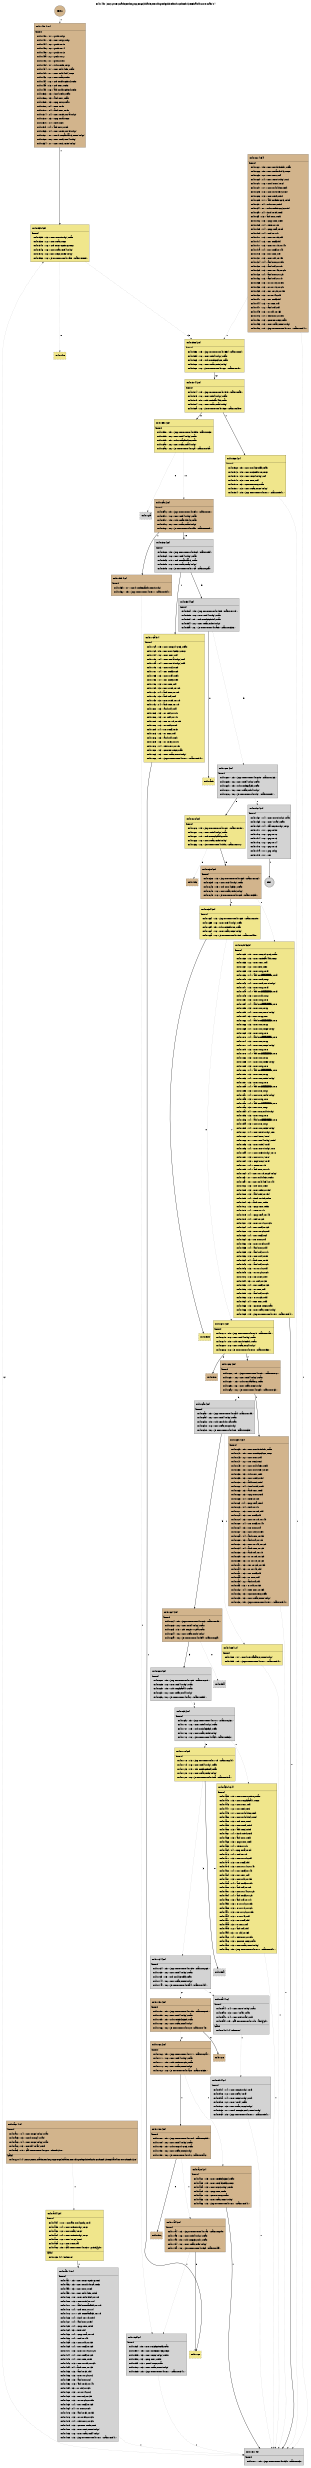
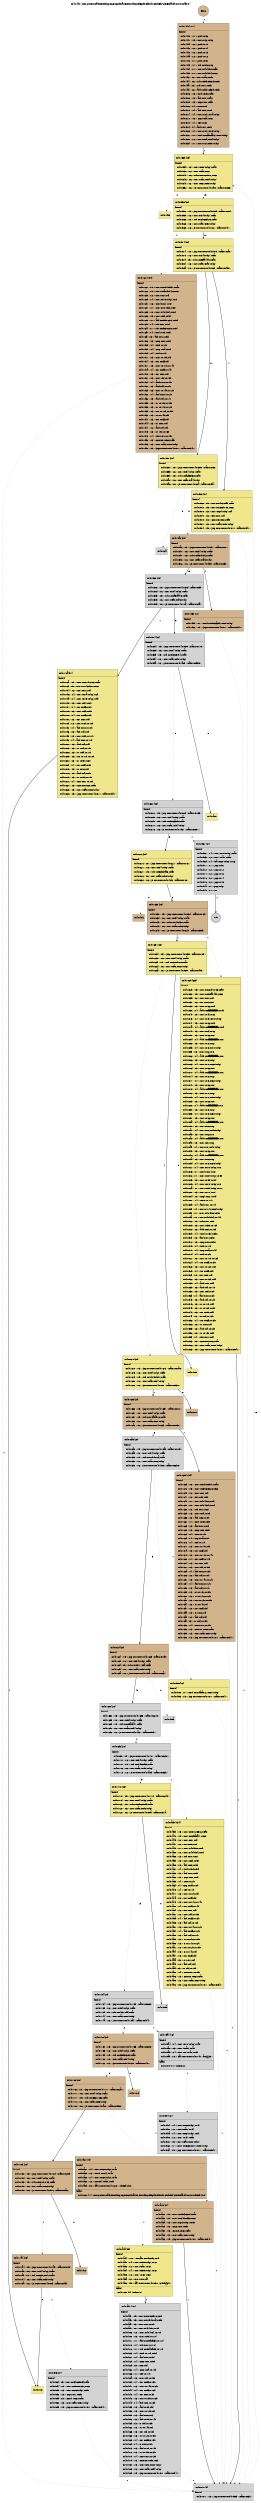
(236, 317) -> (167, 251)
(141, 1465) -> (243, 1556)
